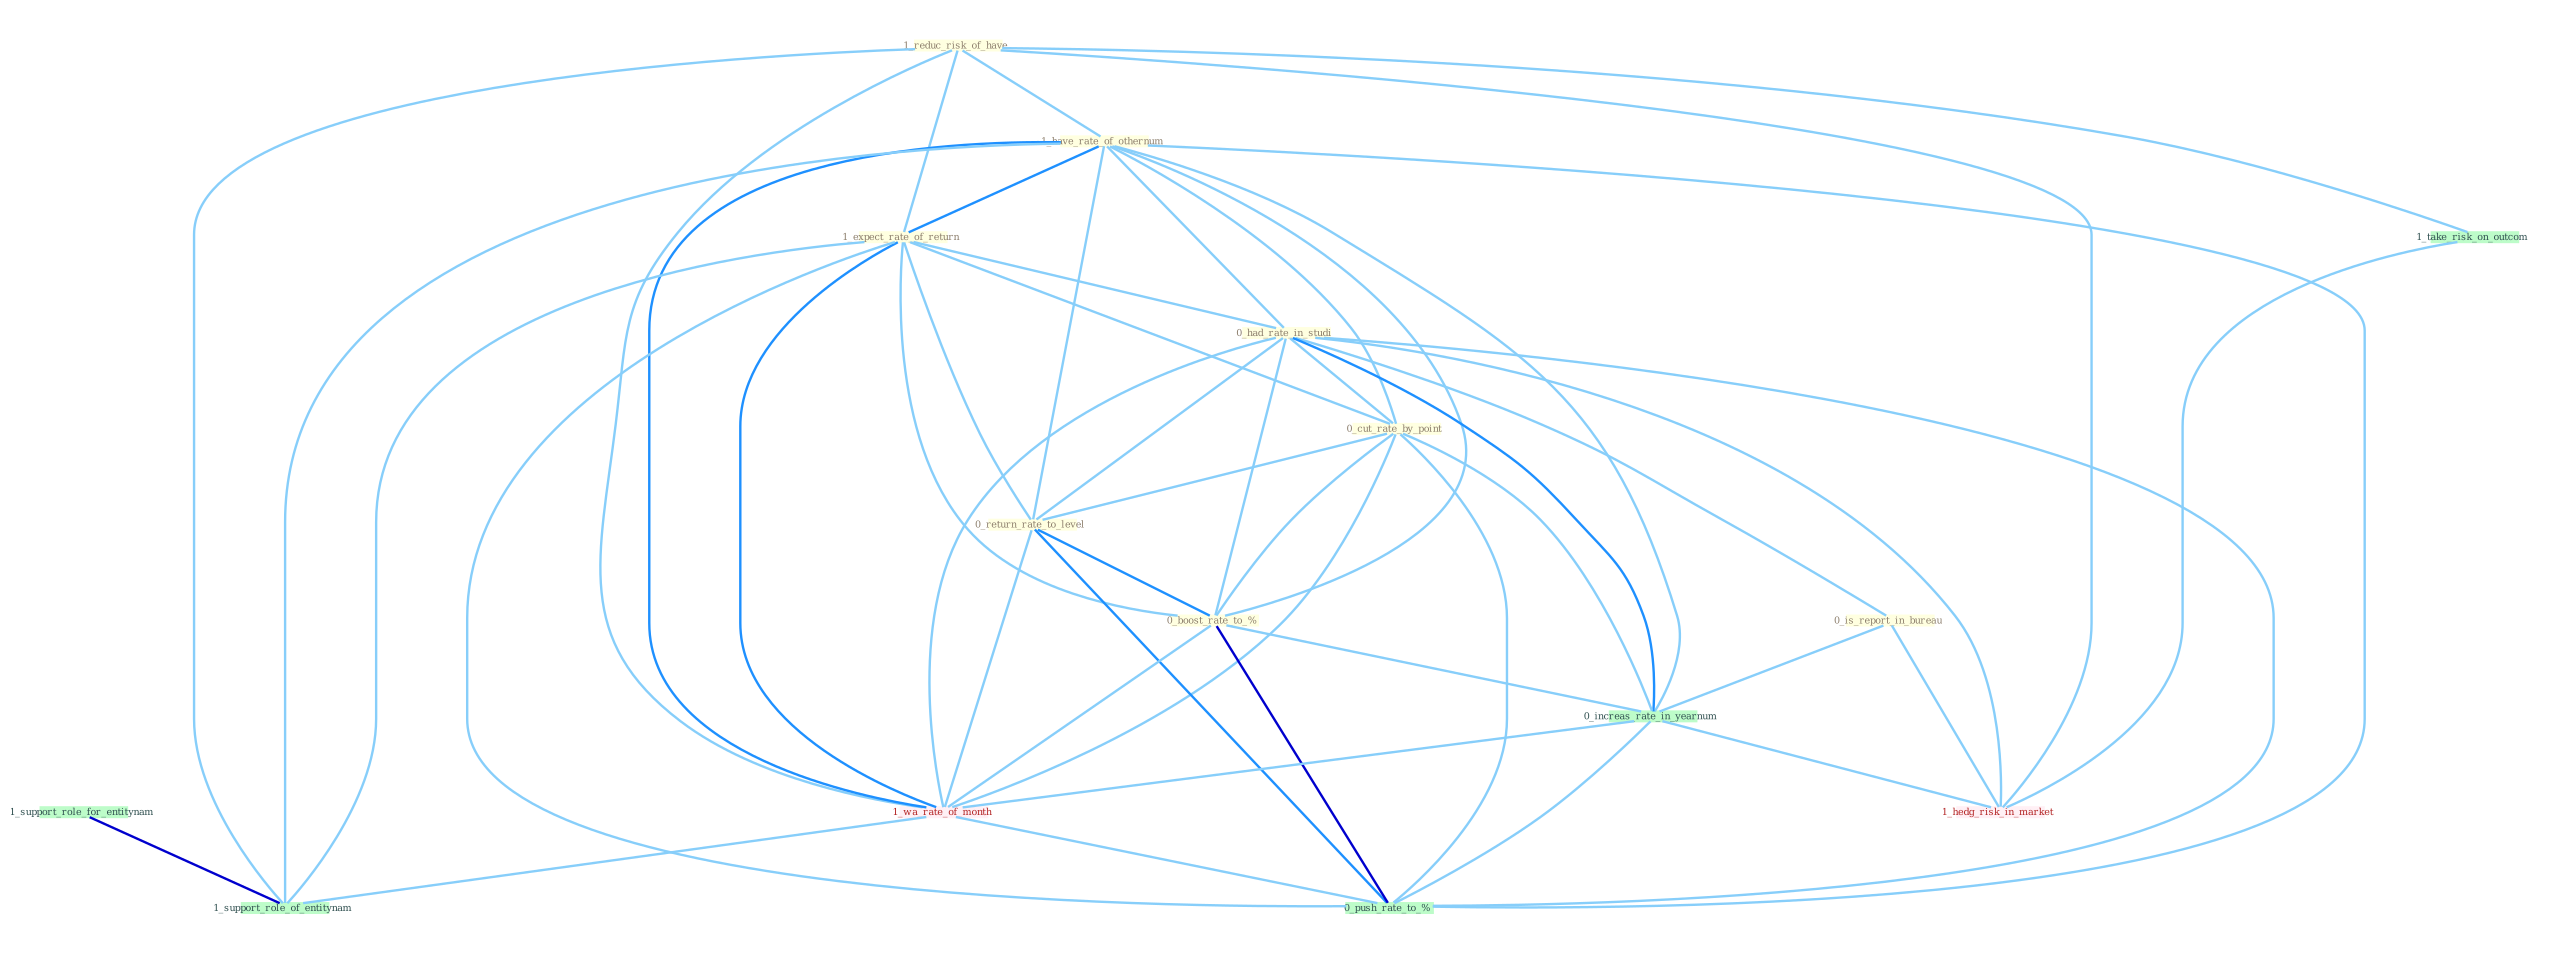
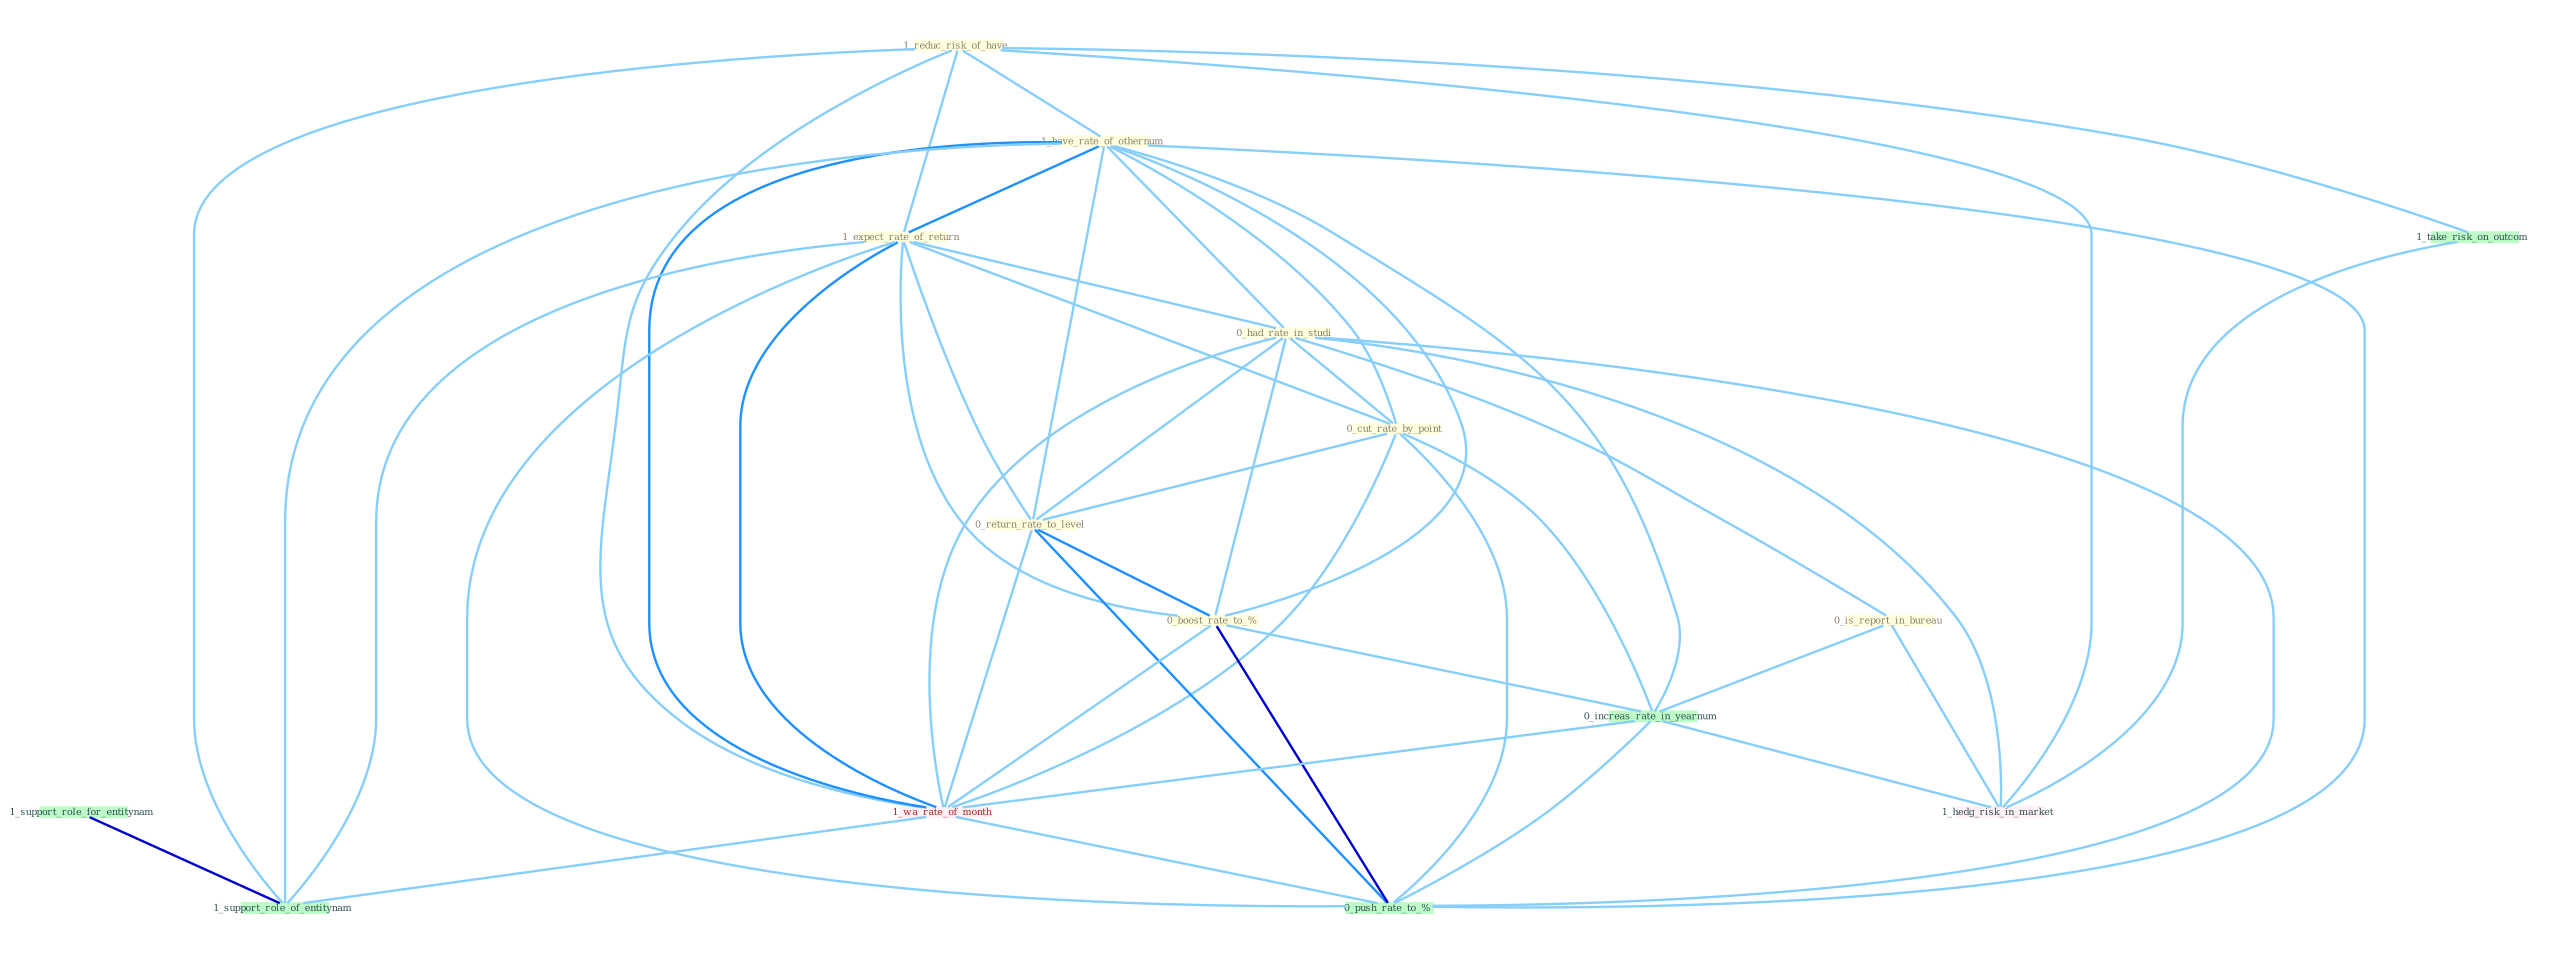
(1533, 476) -> none
(1296, 516) -> none
(2001, 812) -> (2001, 812)
